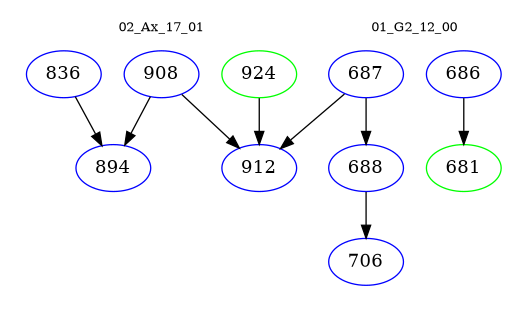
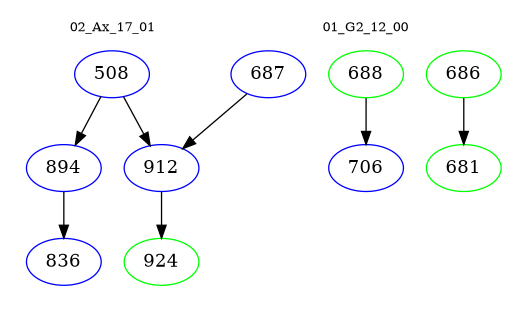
(162, 74) -> (112, 74)
(464, 74) -> (464, 74)
(85, 115) -> (64, 209)
(259, 115) -> (162, 209)
(366, 115) -> none
(366, 168) -> (366, 74)
